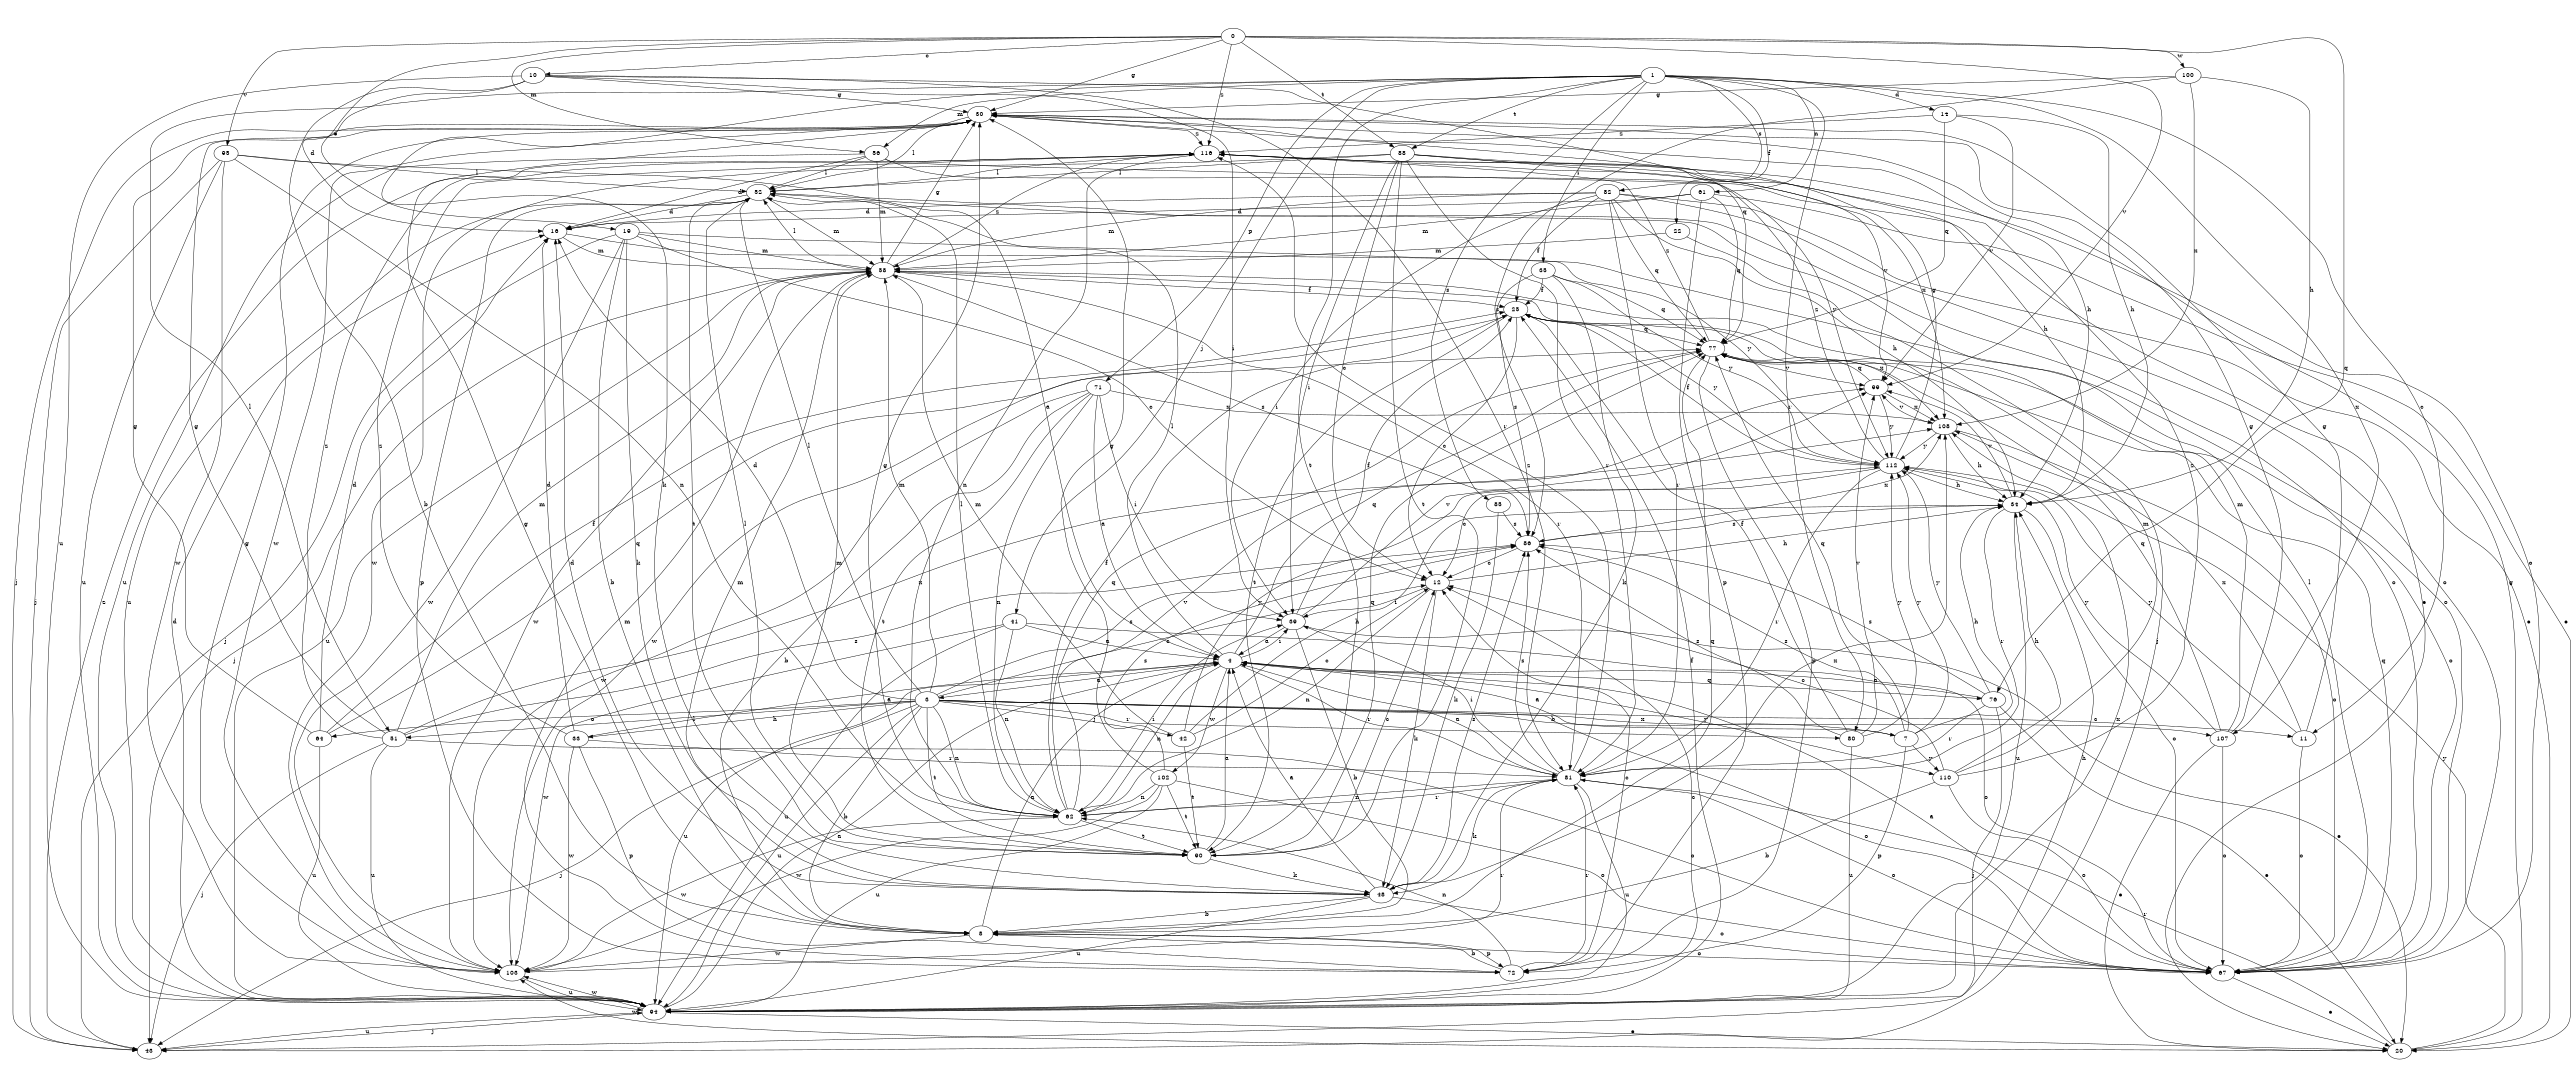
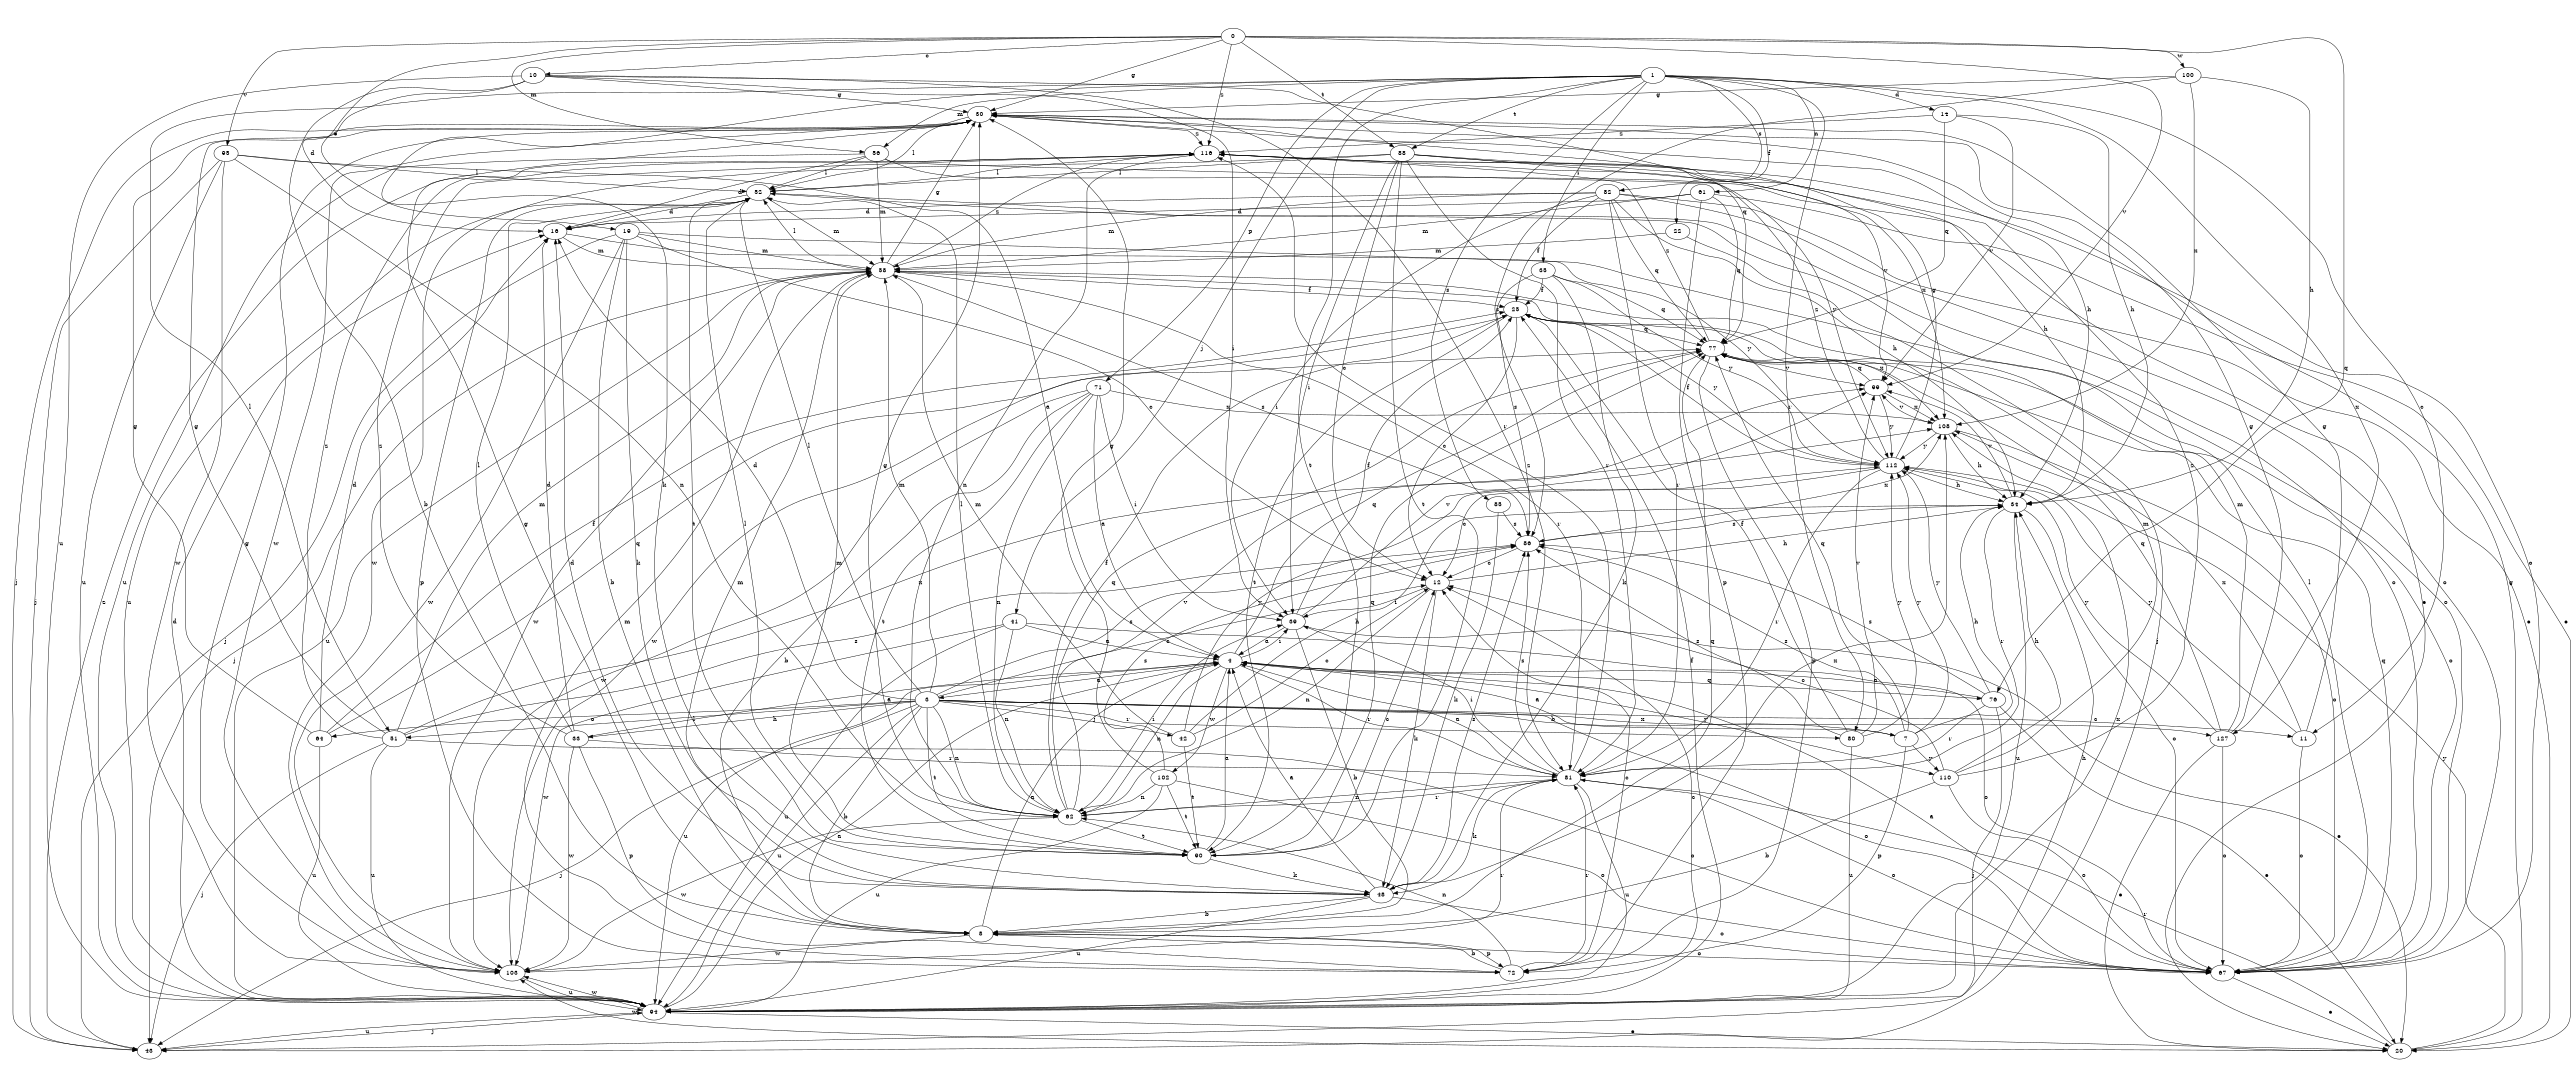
(1166, 289) -> (504, 371)
(2223, 739) -> (2223, 739)
(841, 858) -> none
